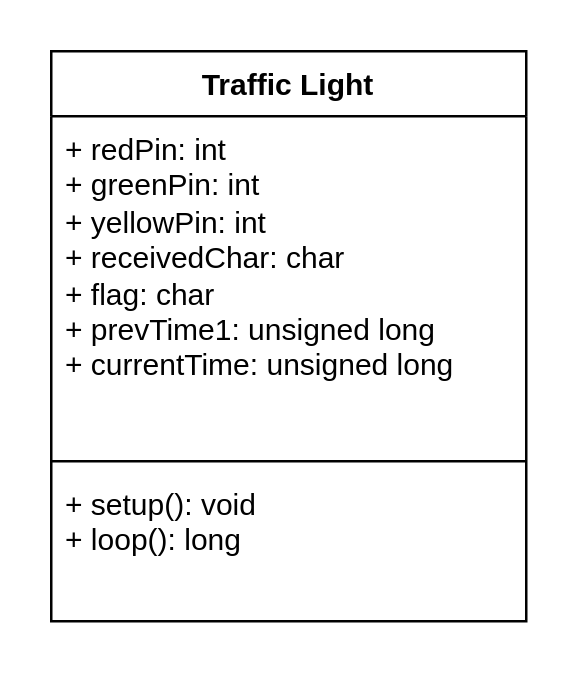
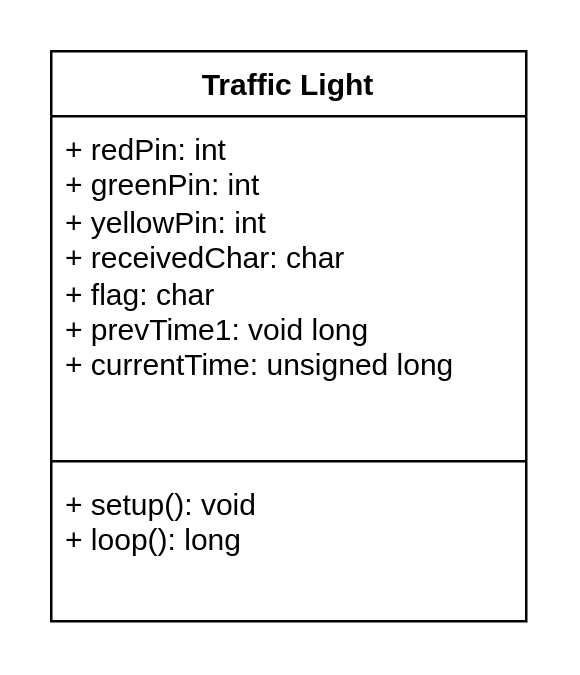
(278, 260) -> (278, 260)
